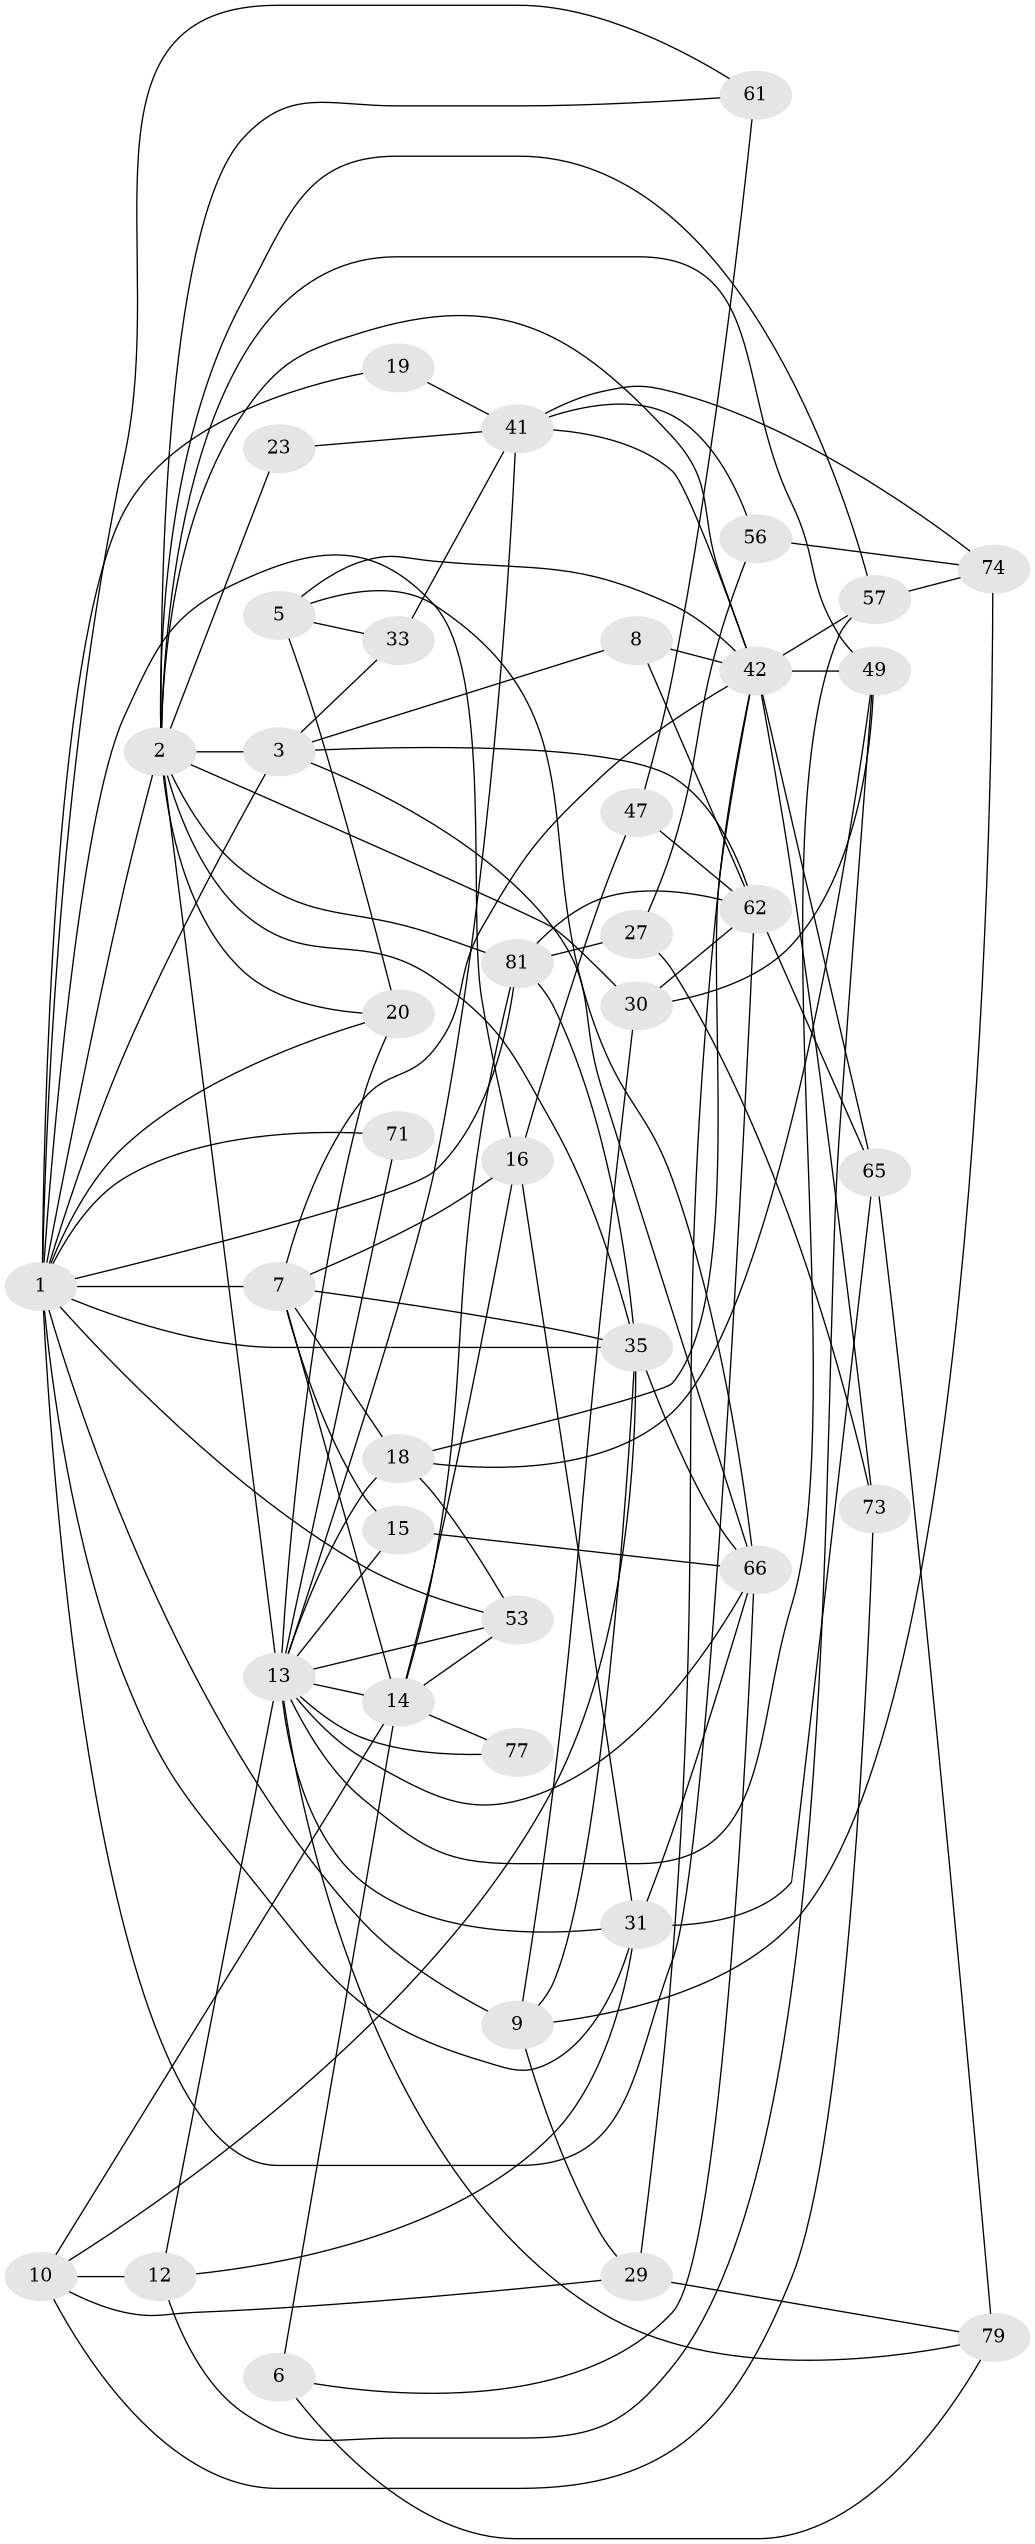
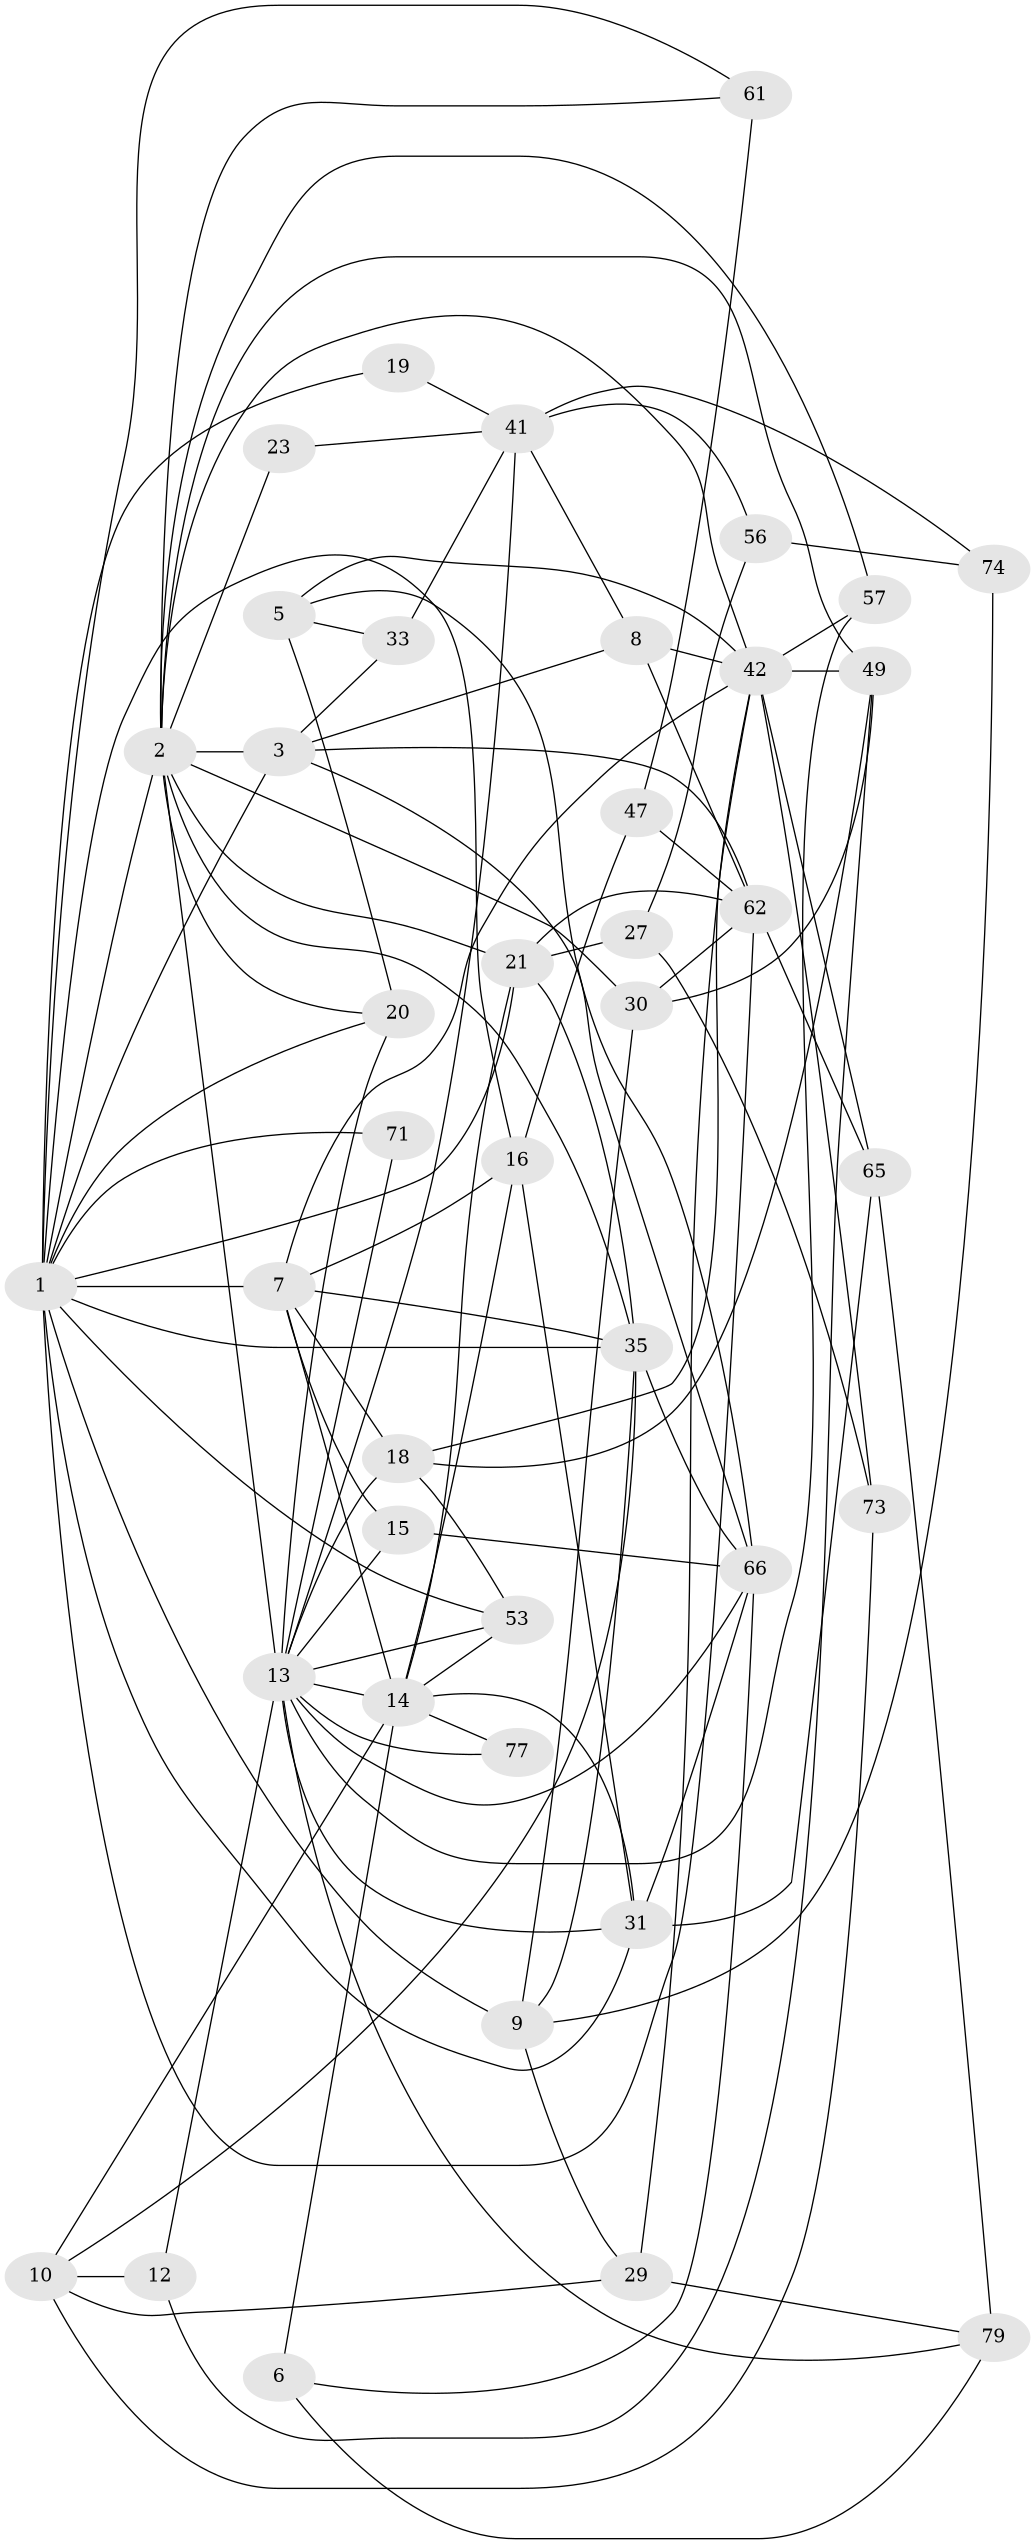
(688, 499) -> (577, 535)
(935, 584) -> none
(518, 964) -> (518, 964)
(466, 2198) -> (581, 1746)
